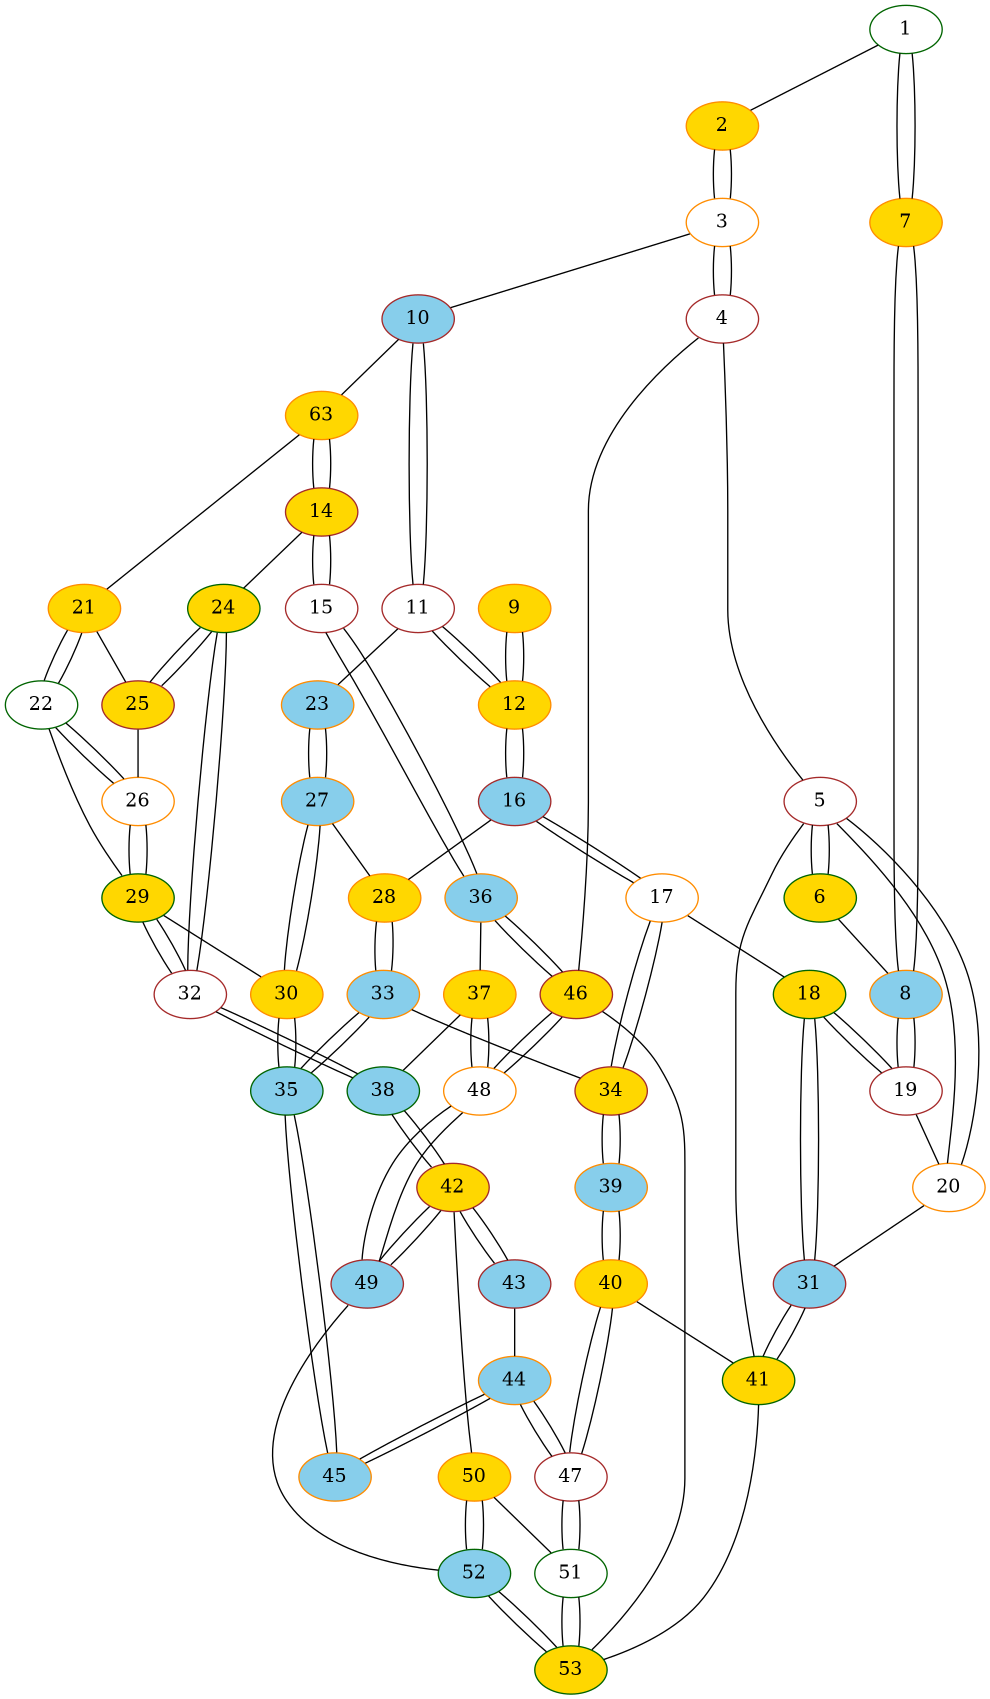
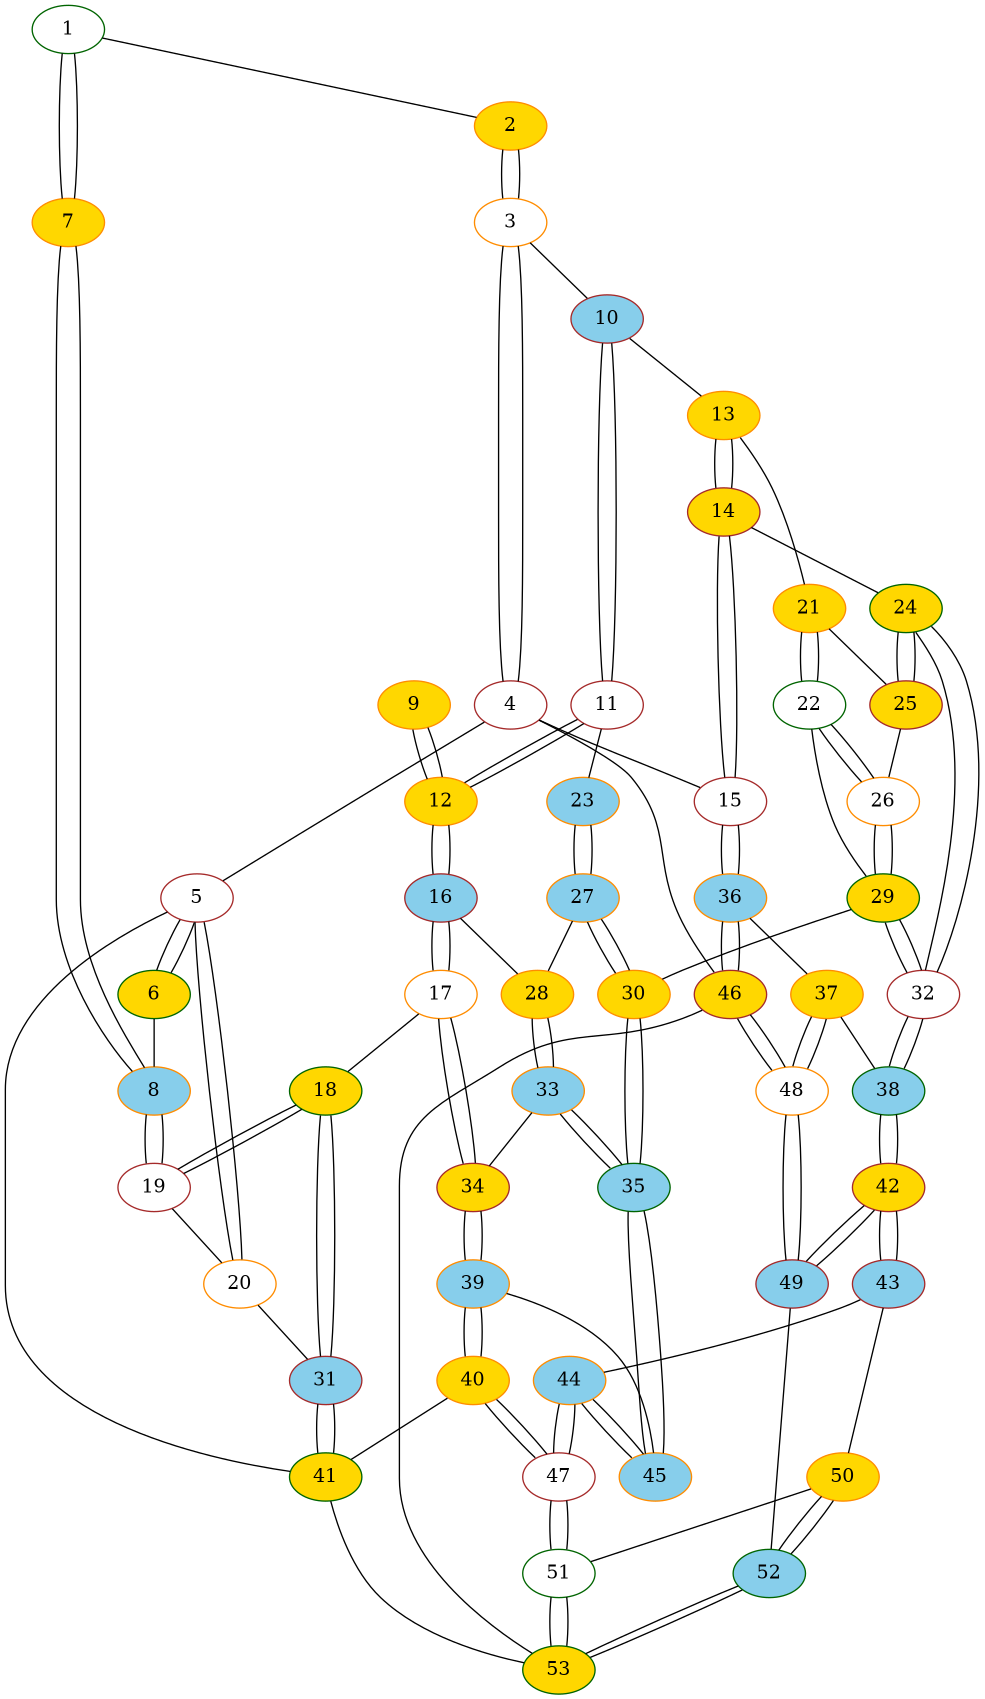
(322, 415) -> (724, 415)
none -> (619, 755)
(461, 1333) -> (866, 1381)
none -> (609, 1347)
